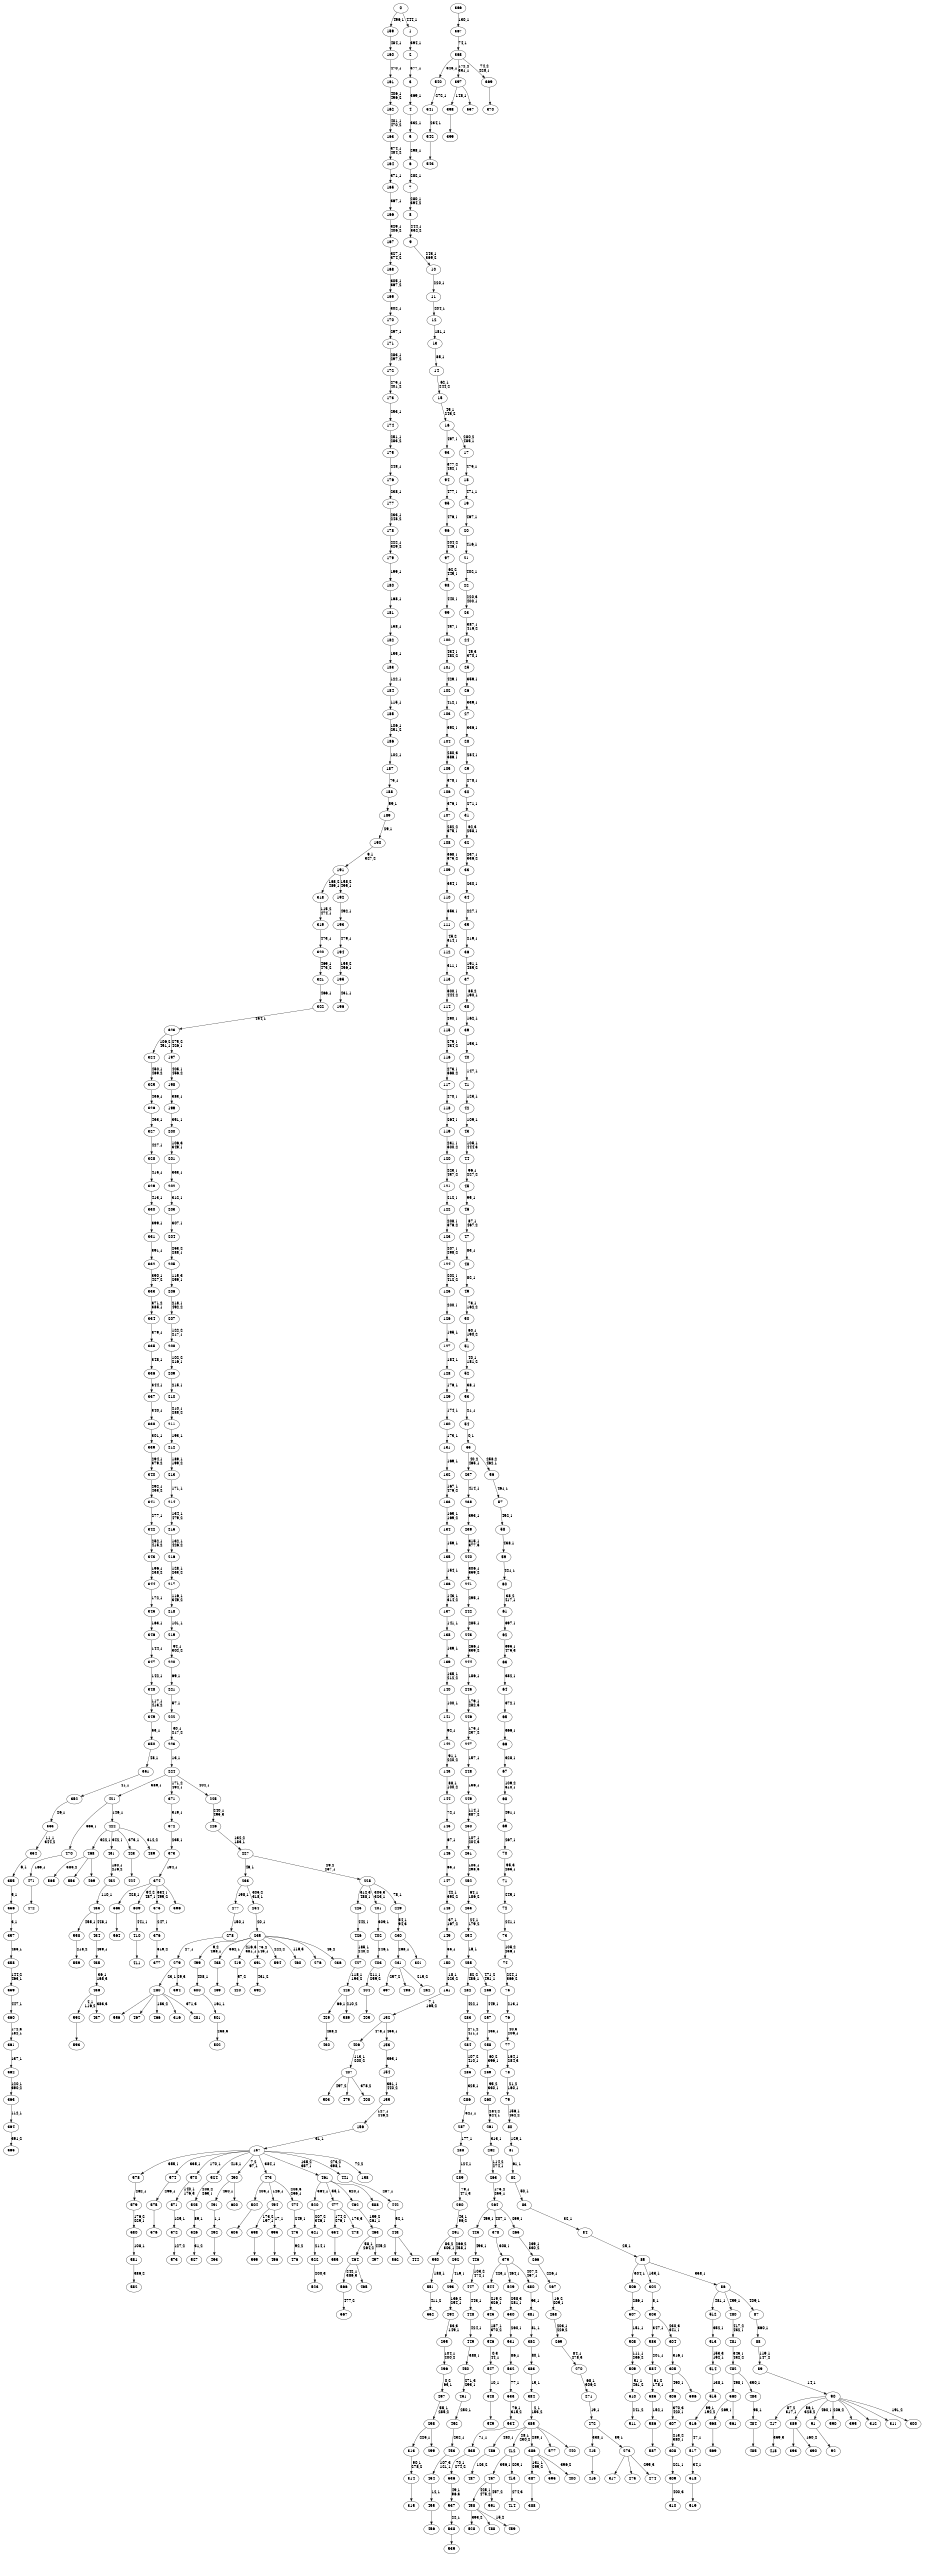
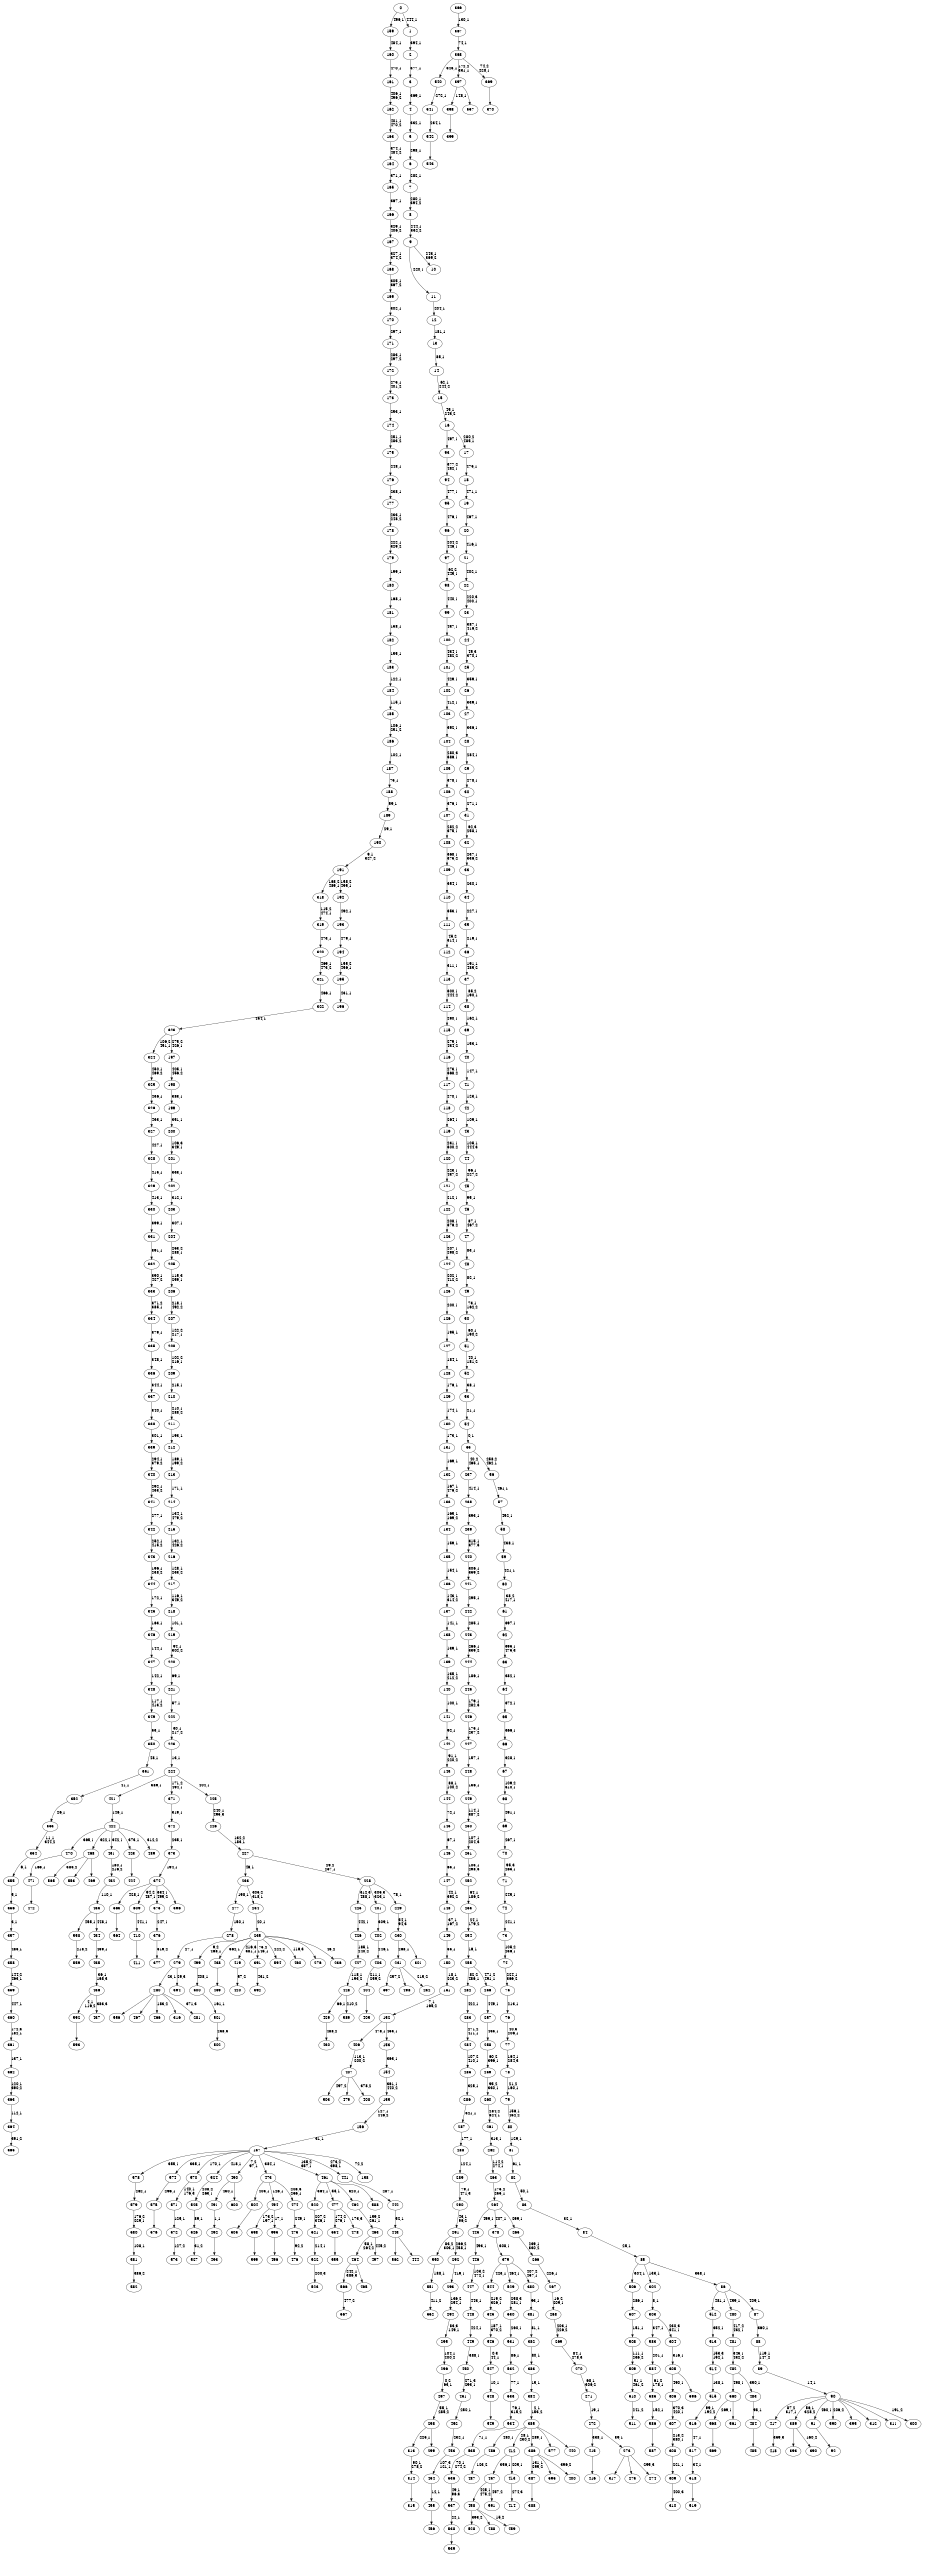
(434, 282) -> (412, 272)
(86, 1822) -> (87, 1834)
